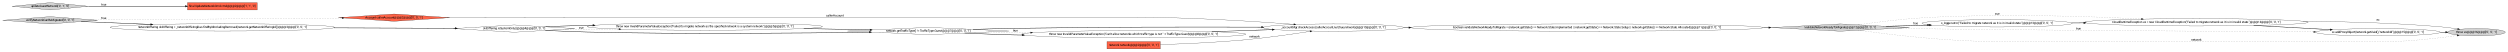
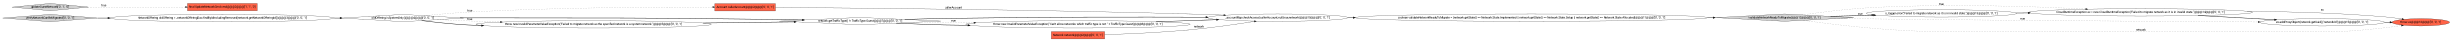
(137, 6) -> (137, 7)
(394, 18) -> (745, 7)
(218, 19) -> (569, 8)
(2477, 32) -> (2421, 22)
